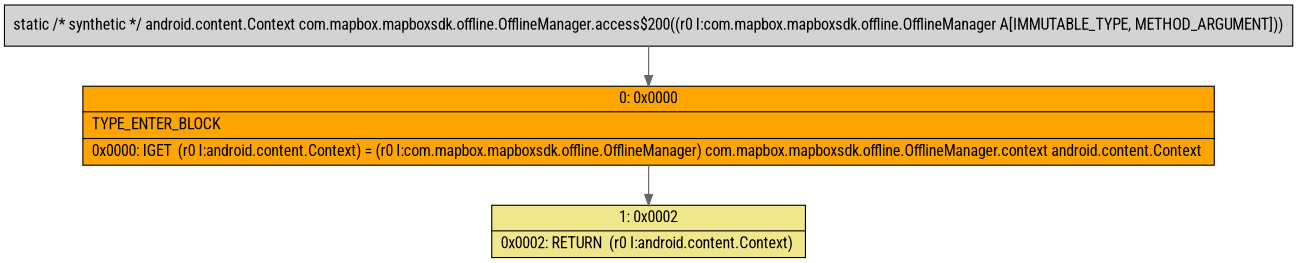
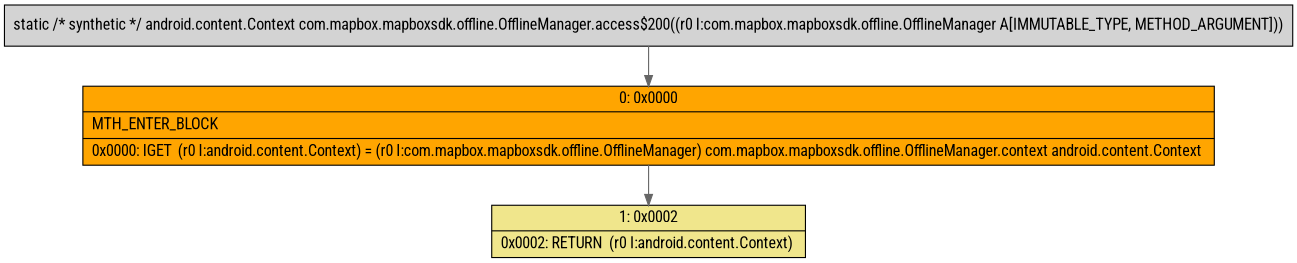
(156, 125) -> (155, 125)
